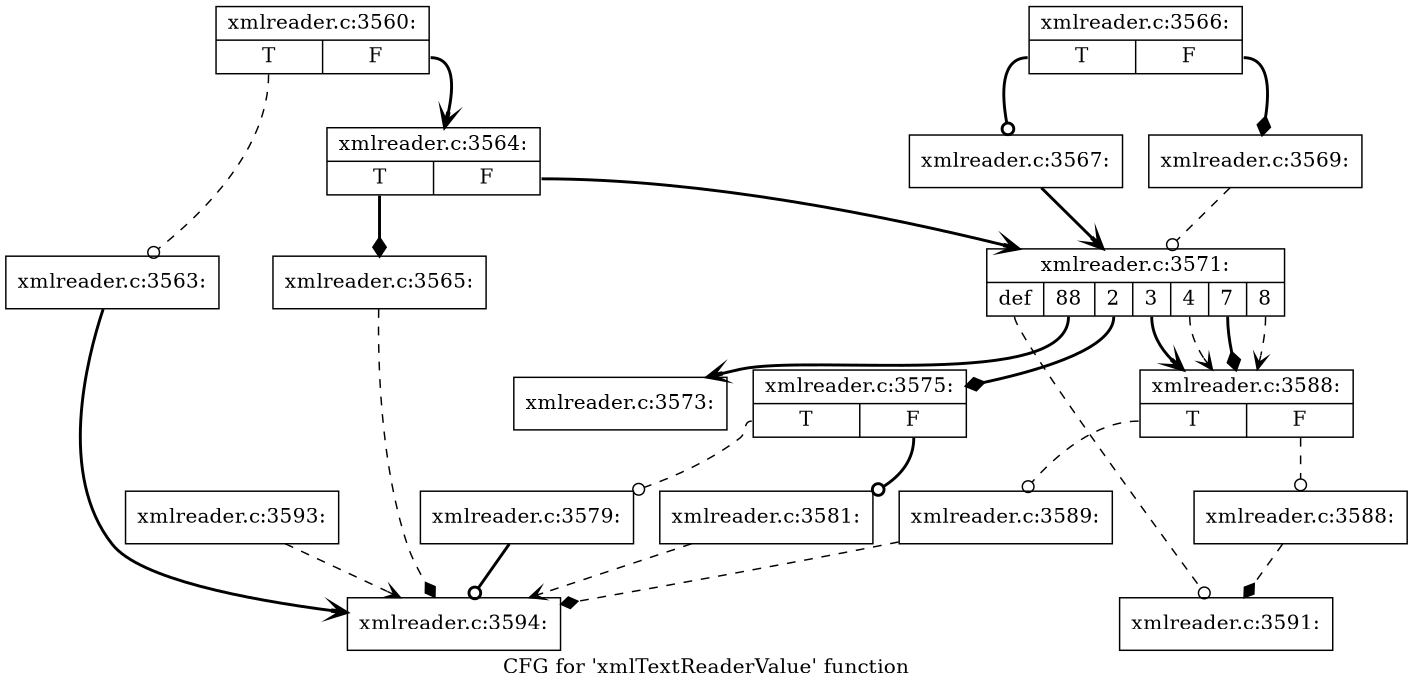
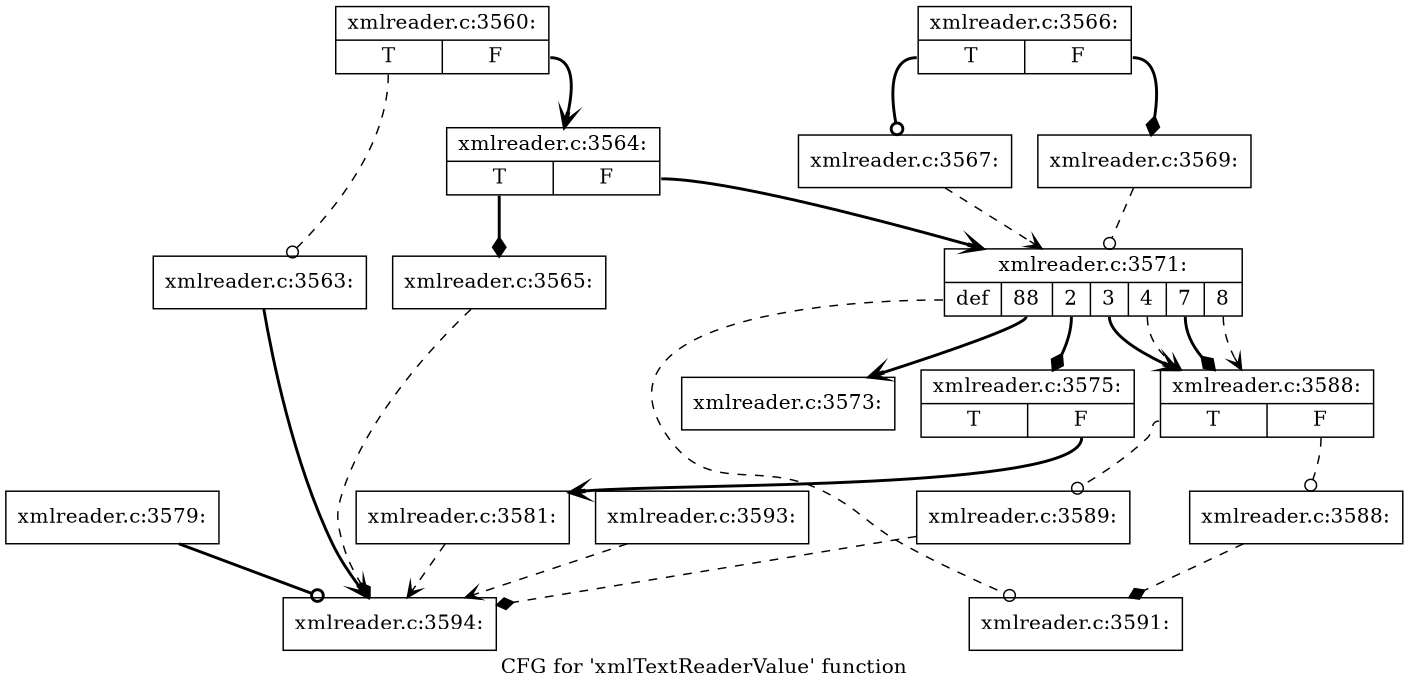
(1067, 213) -> (987, 214)
(704, 461) -> none
(905, 466) -> (838, 482)
